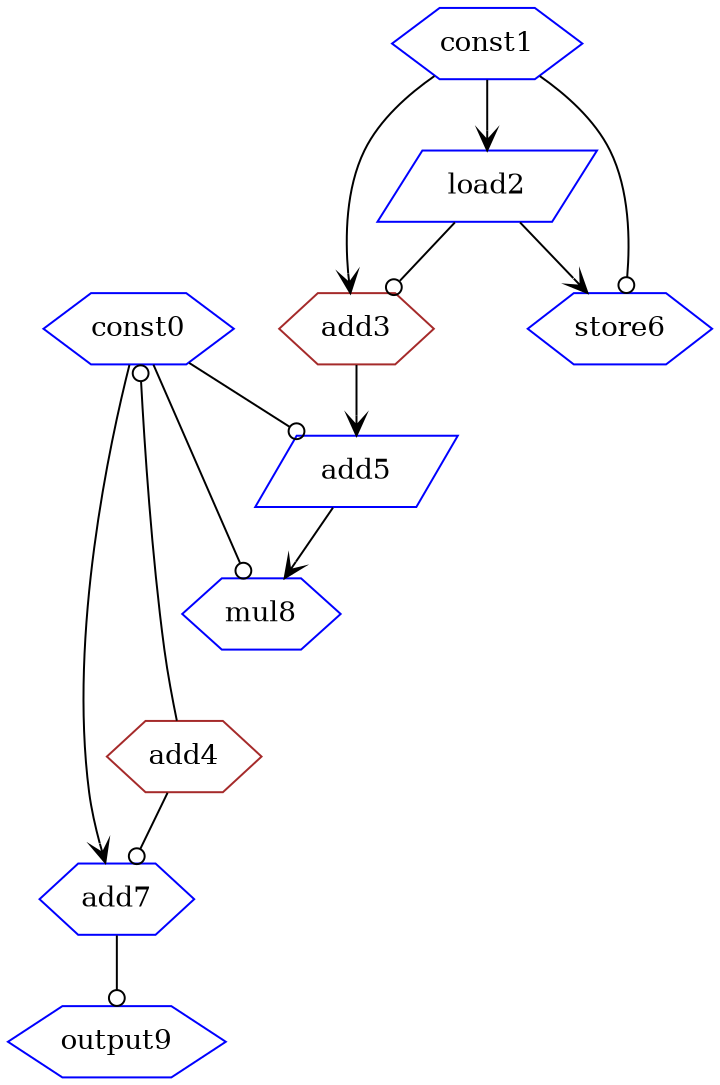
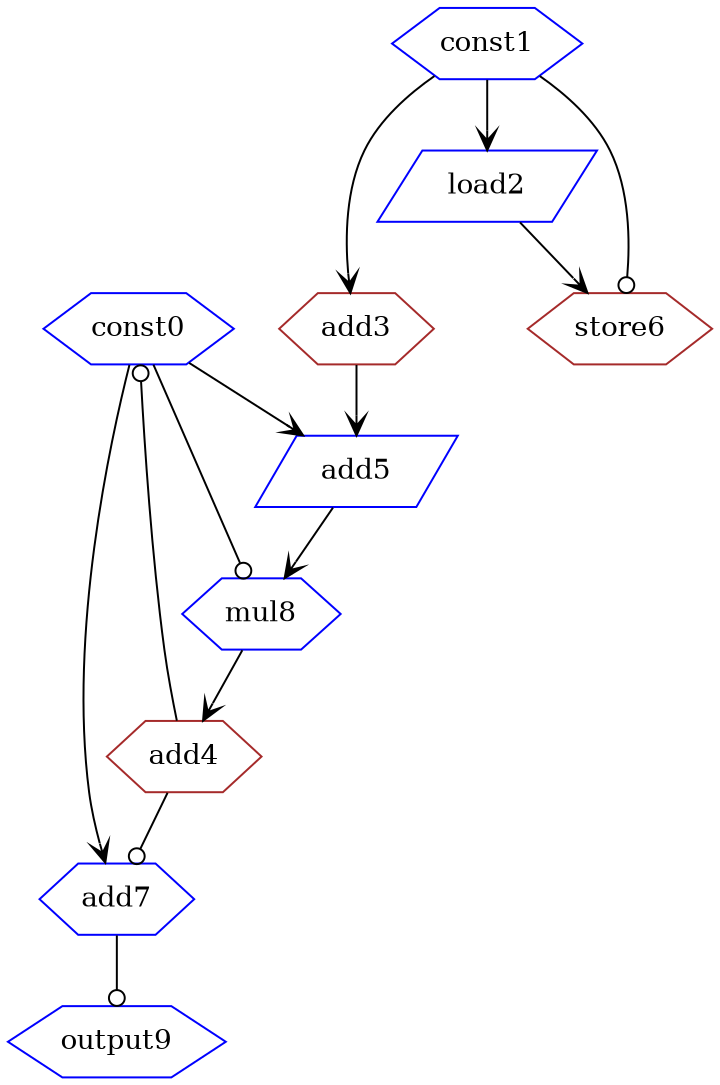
(427, 252) -> none
(620, 329) -> (620, 329)
(239, 395) -> (239, 395)
none -> (228, 677)
